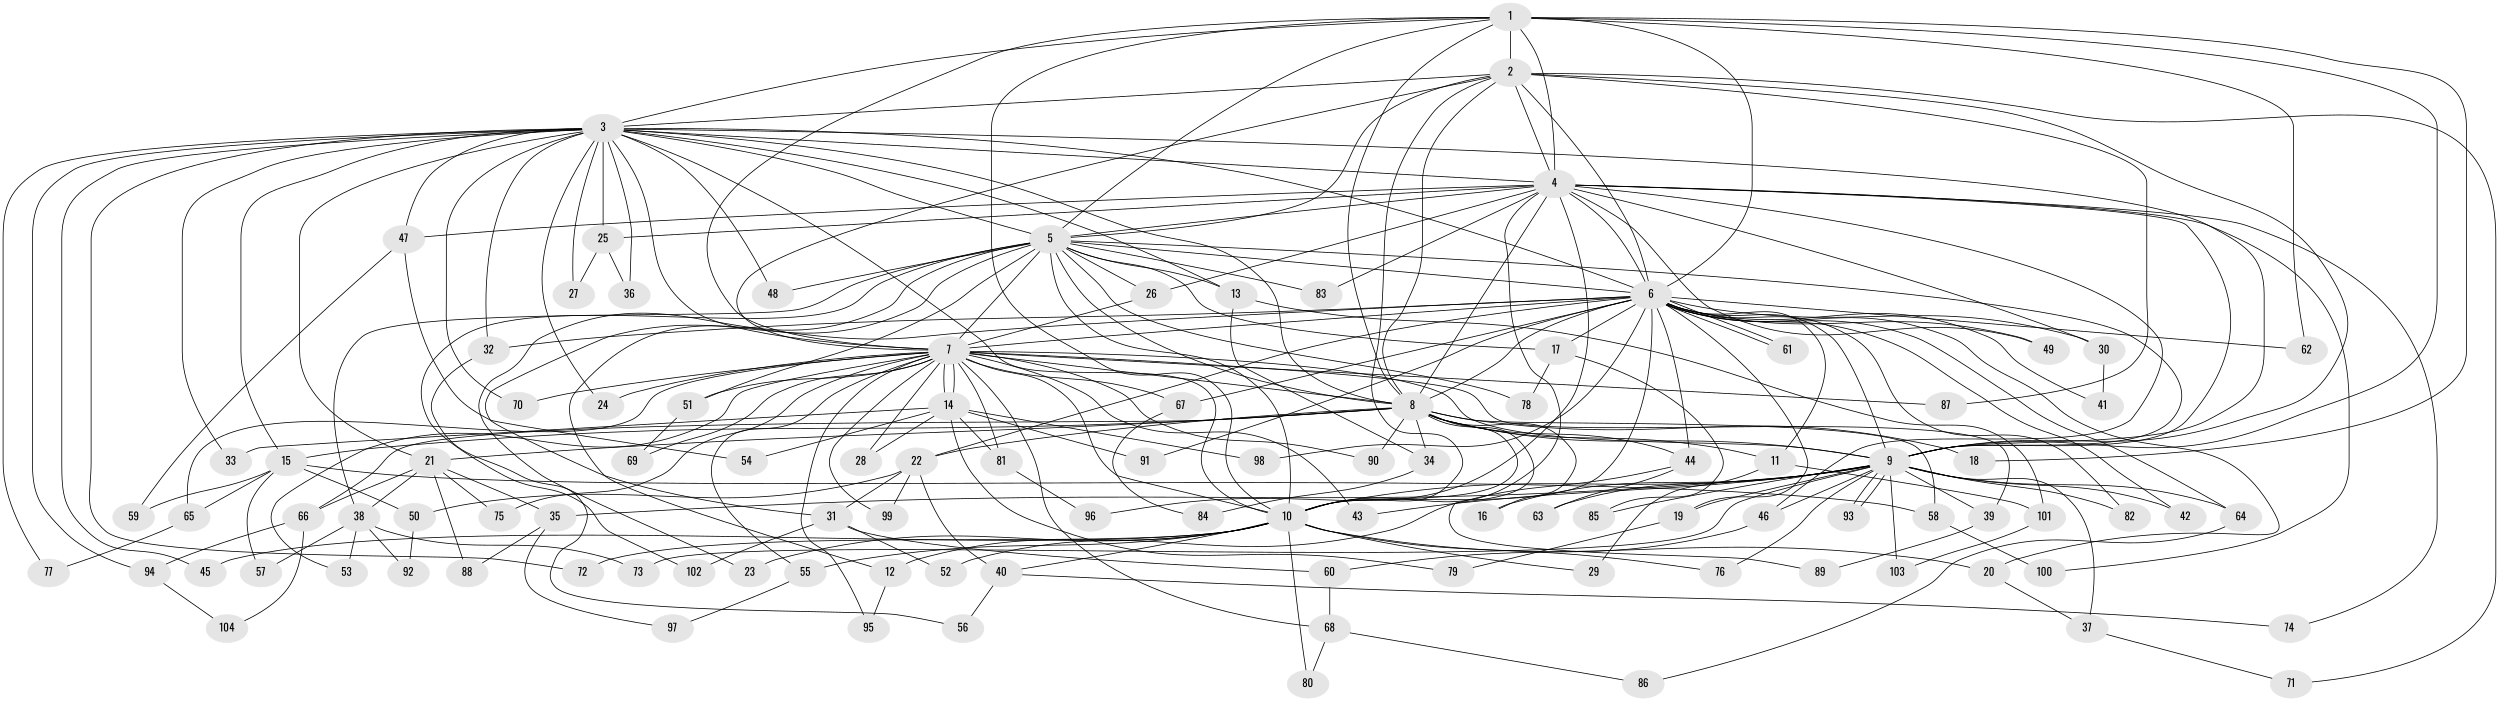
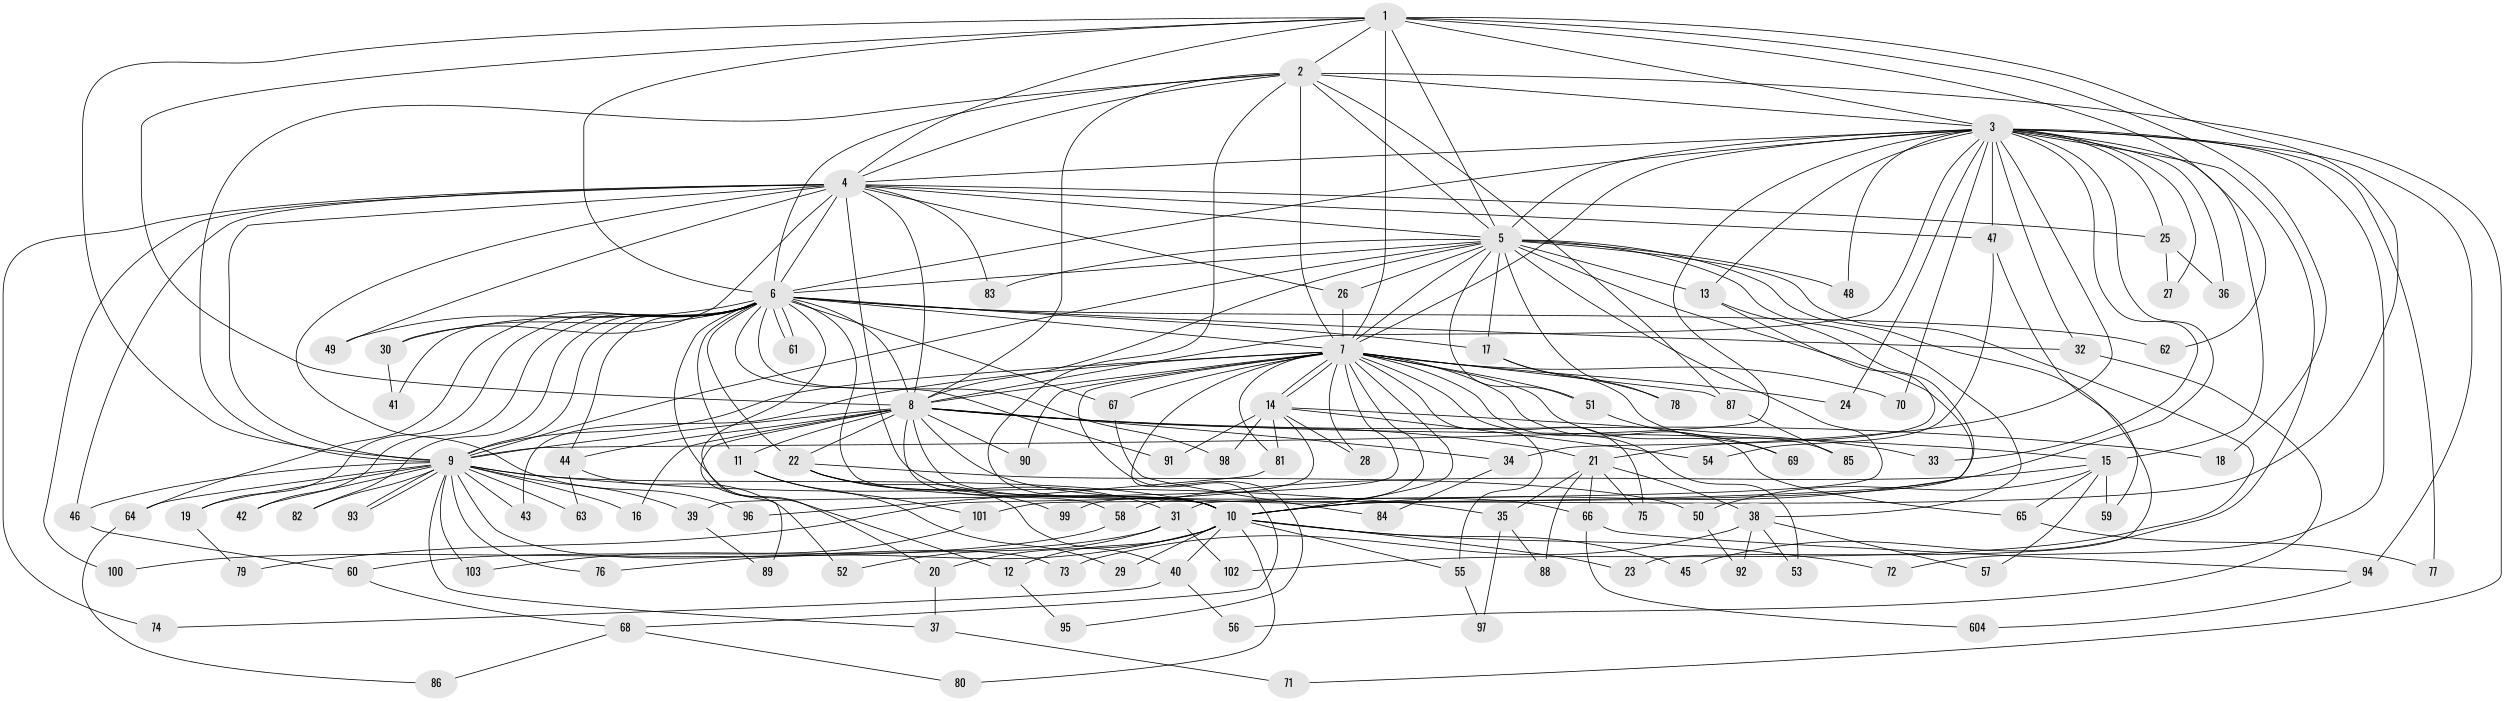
(1741, 487) -> (1790, 434)
(227, 629) -> (1978, 629)
